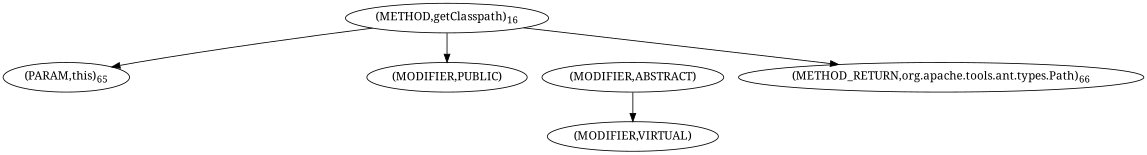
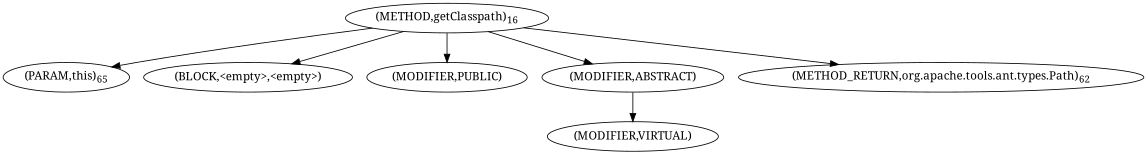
none -> (536, 47)
(1085, 76) -> (1085, 76)
none -> (248, 77)
